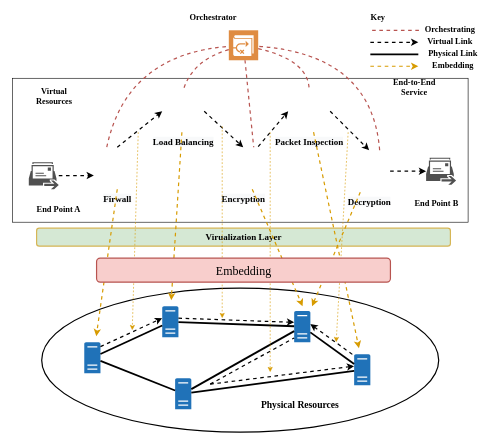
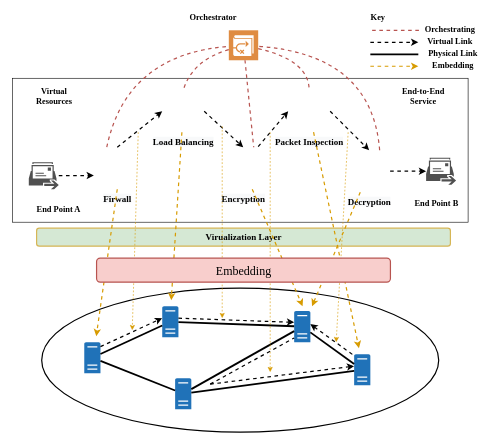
(414, 87) -> (423, 96)
(300, 405) -> none
